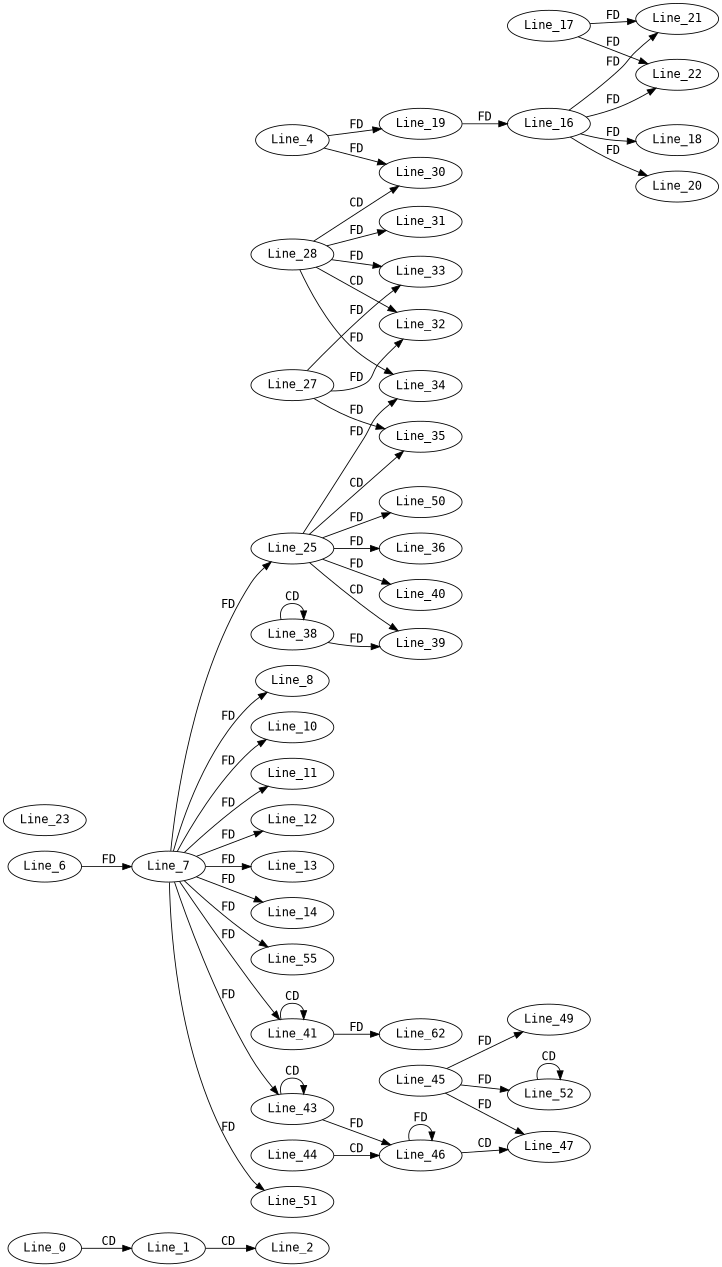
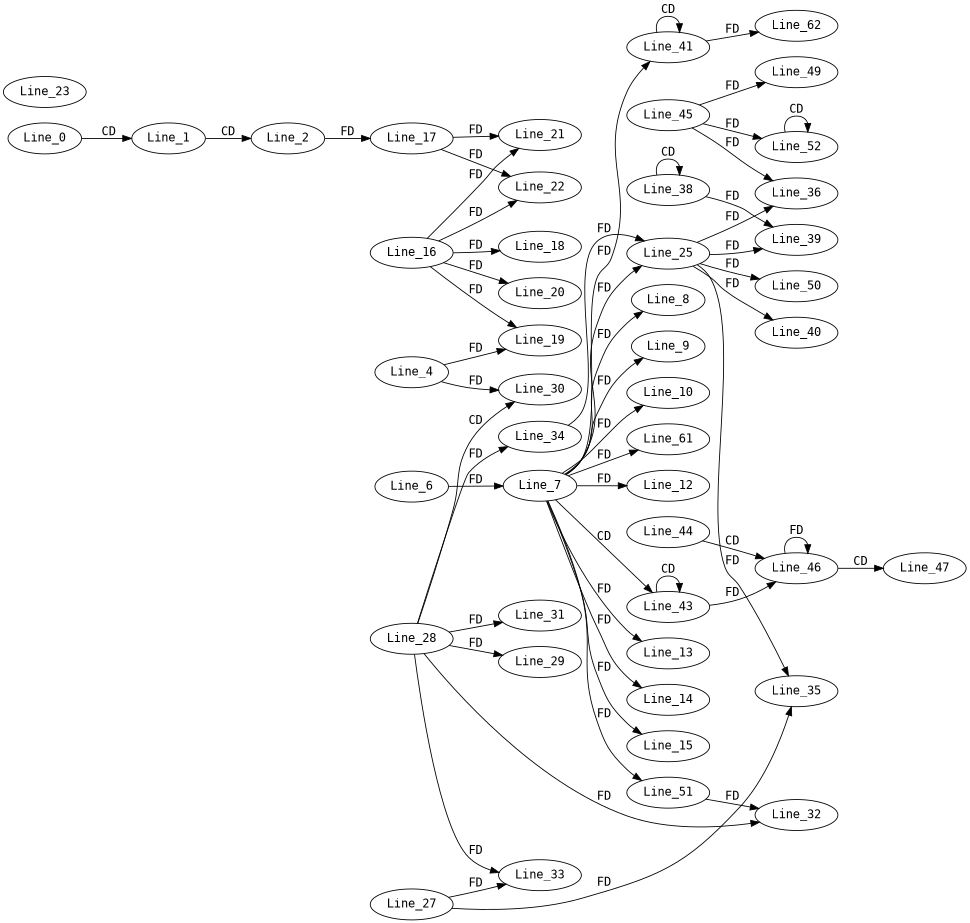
(480, 124) -> (469, 296)
none -> (343, 138)
(357, 282) -> (604, 797)
none -> (668, 346)
(370, 379) -> (728, 803)
(345, 468) -> (586, 315)
(357, 484) -> (732, 561)
(357, 590) -> (732, 246)
none -> (540, 662)
(292, 774) -> (668, 439)
(292, 959) -> (668, 746)
(228, 995) -> (604, 537)
(481, 1112) -> (729, 152)
